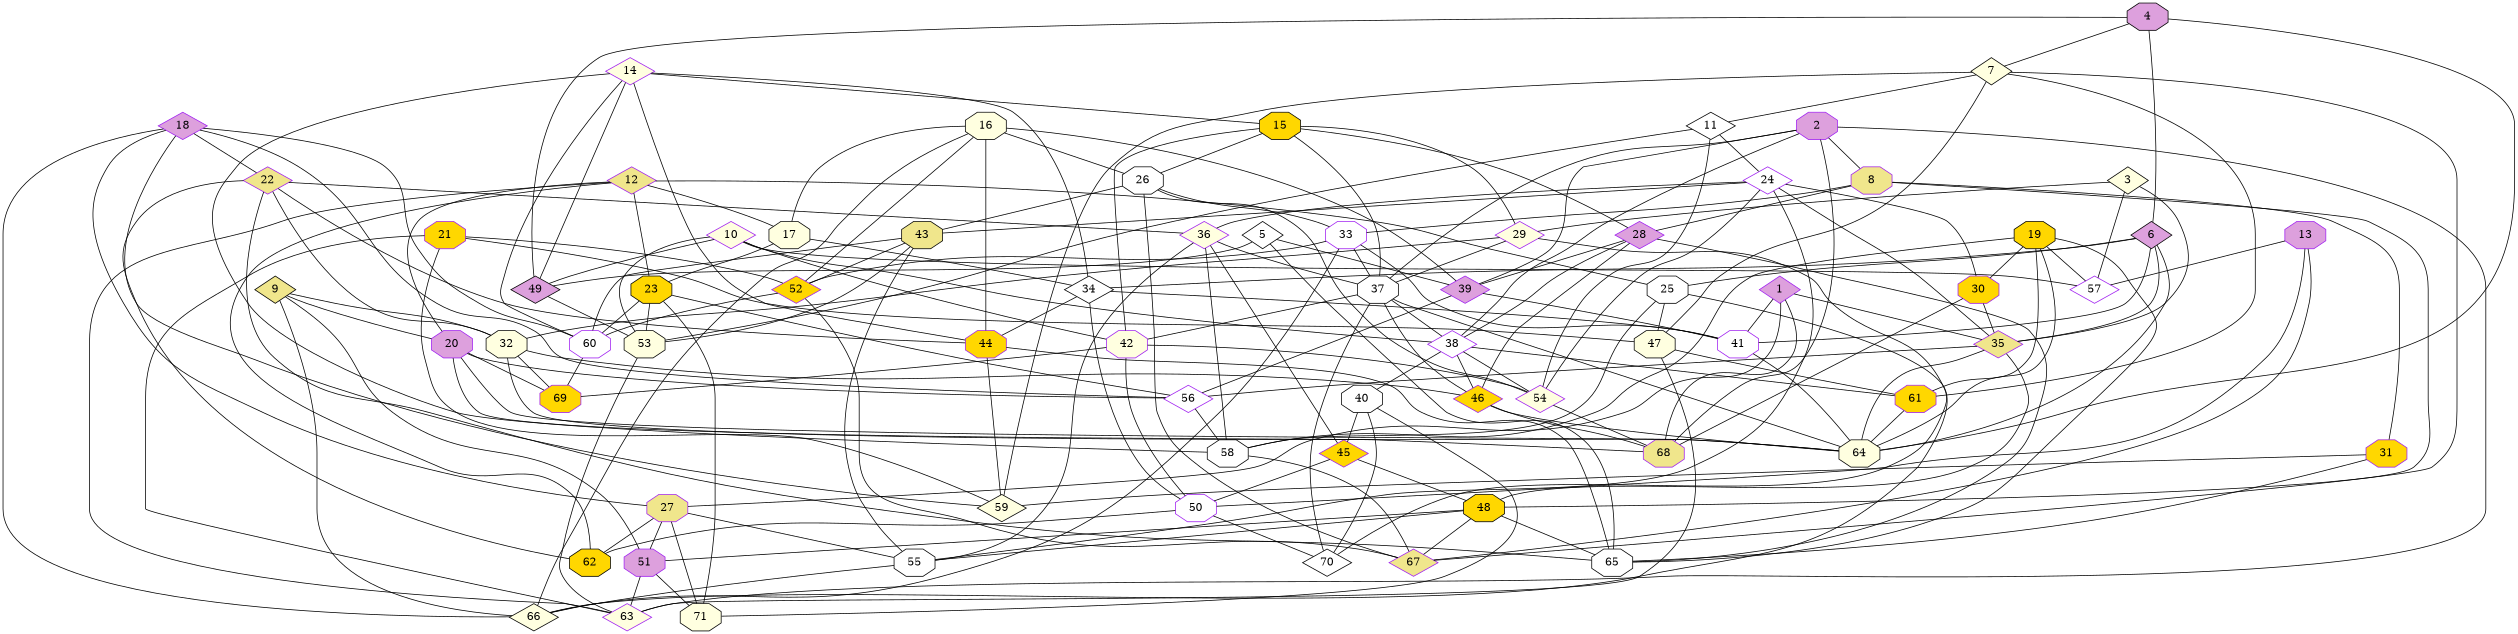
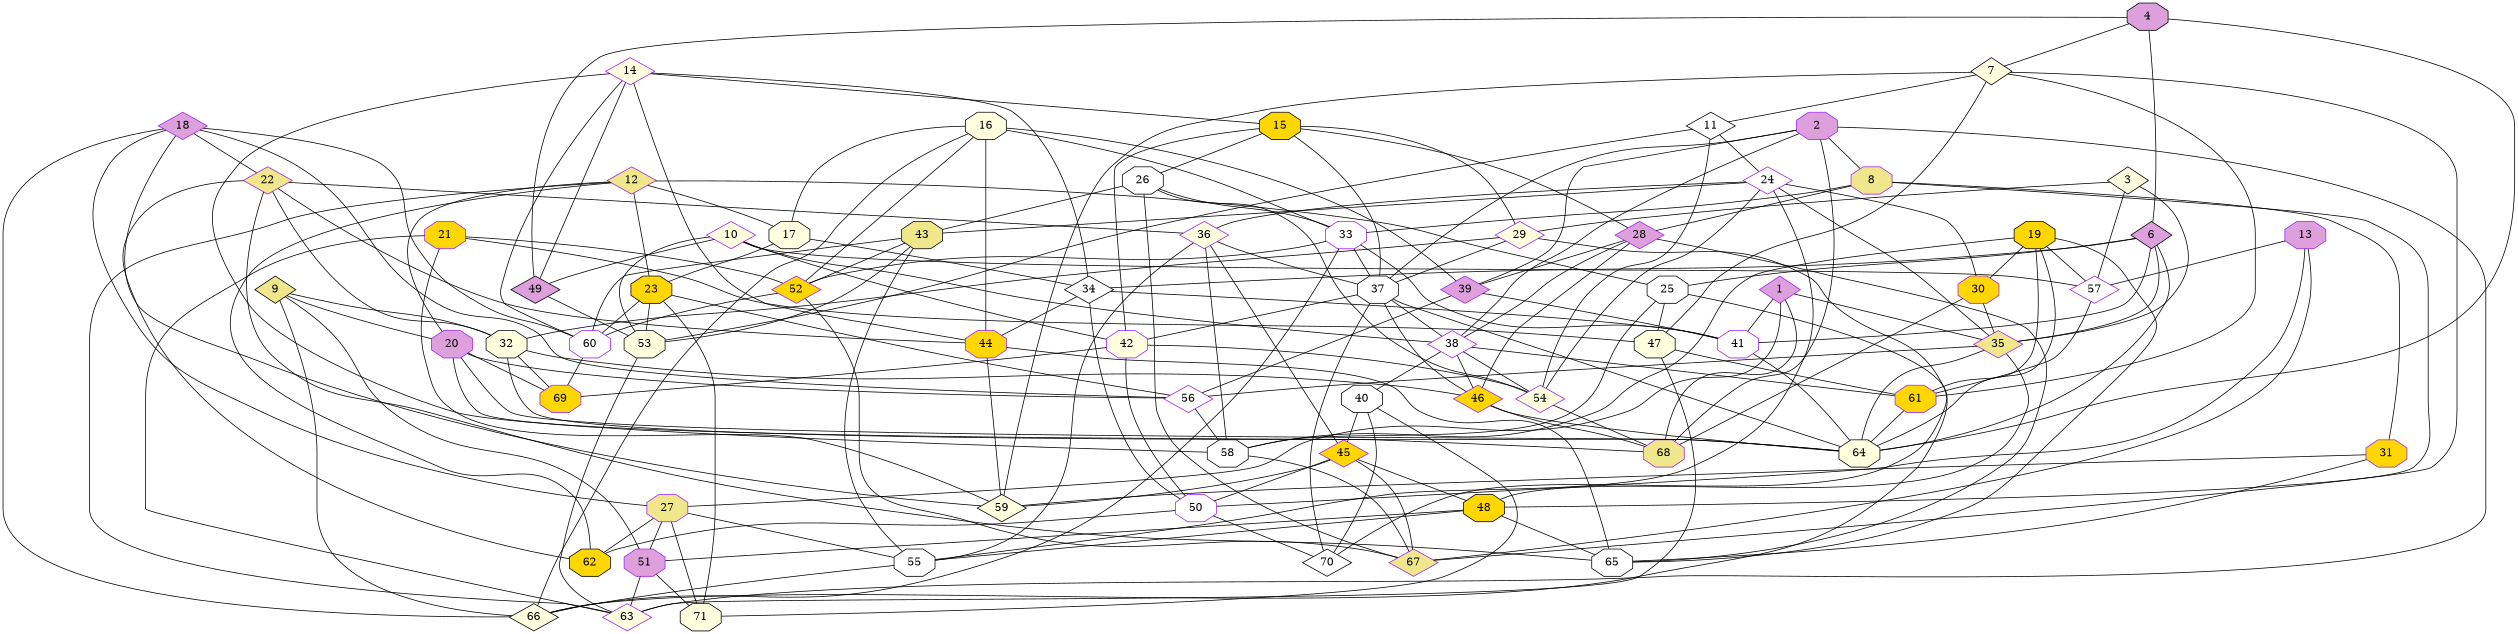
(1064, 153) -> (1163, 165)
(1263, 235) -> none
none -> (2051, 360)
none -> (1201, 488)
(1447, 537) -> (1400, 502)
